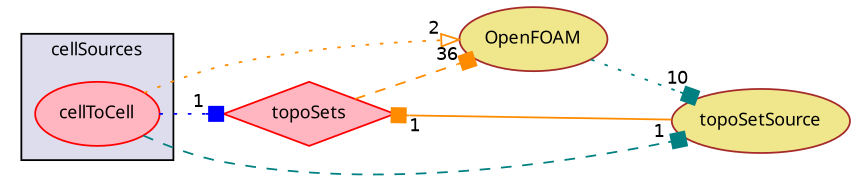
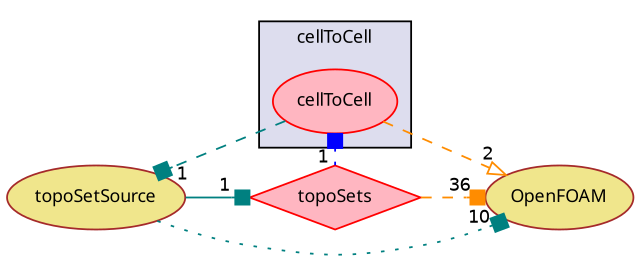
(97, 51) -> (335, 38)
(290, 54) -> (436, 145)
(636, 76) -> (323, 254)
(184, 114) -> (335, 159)
(541, 118) -> (209, 197)
